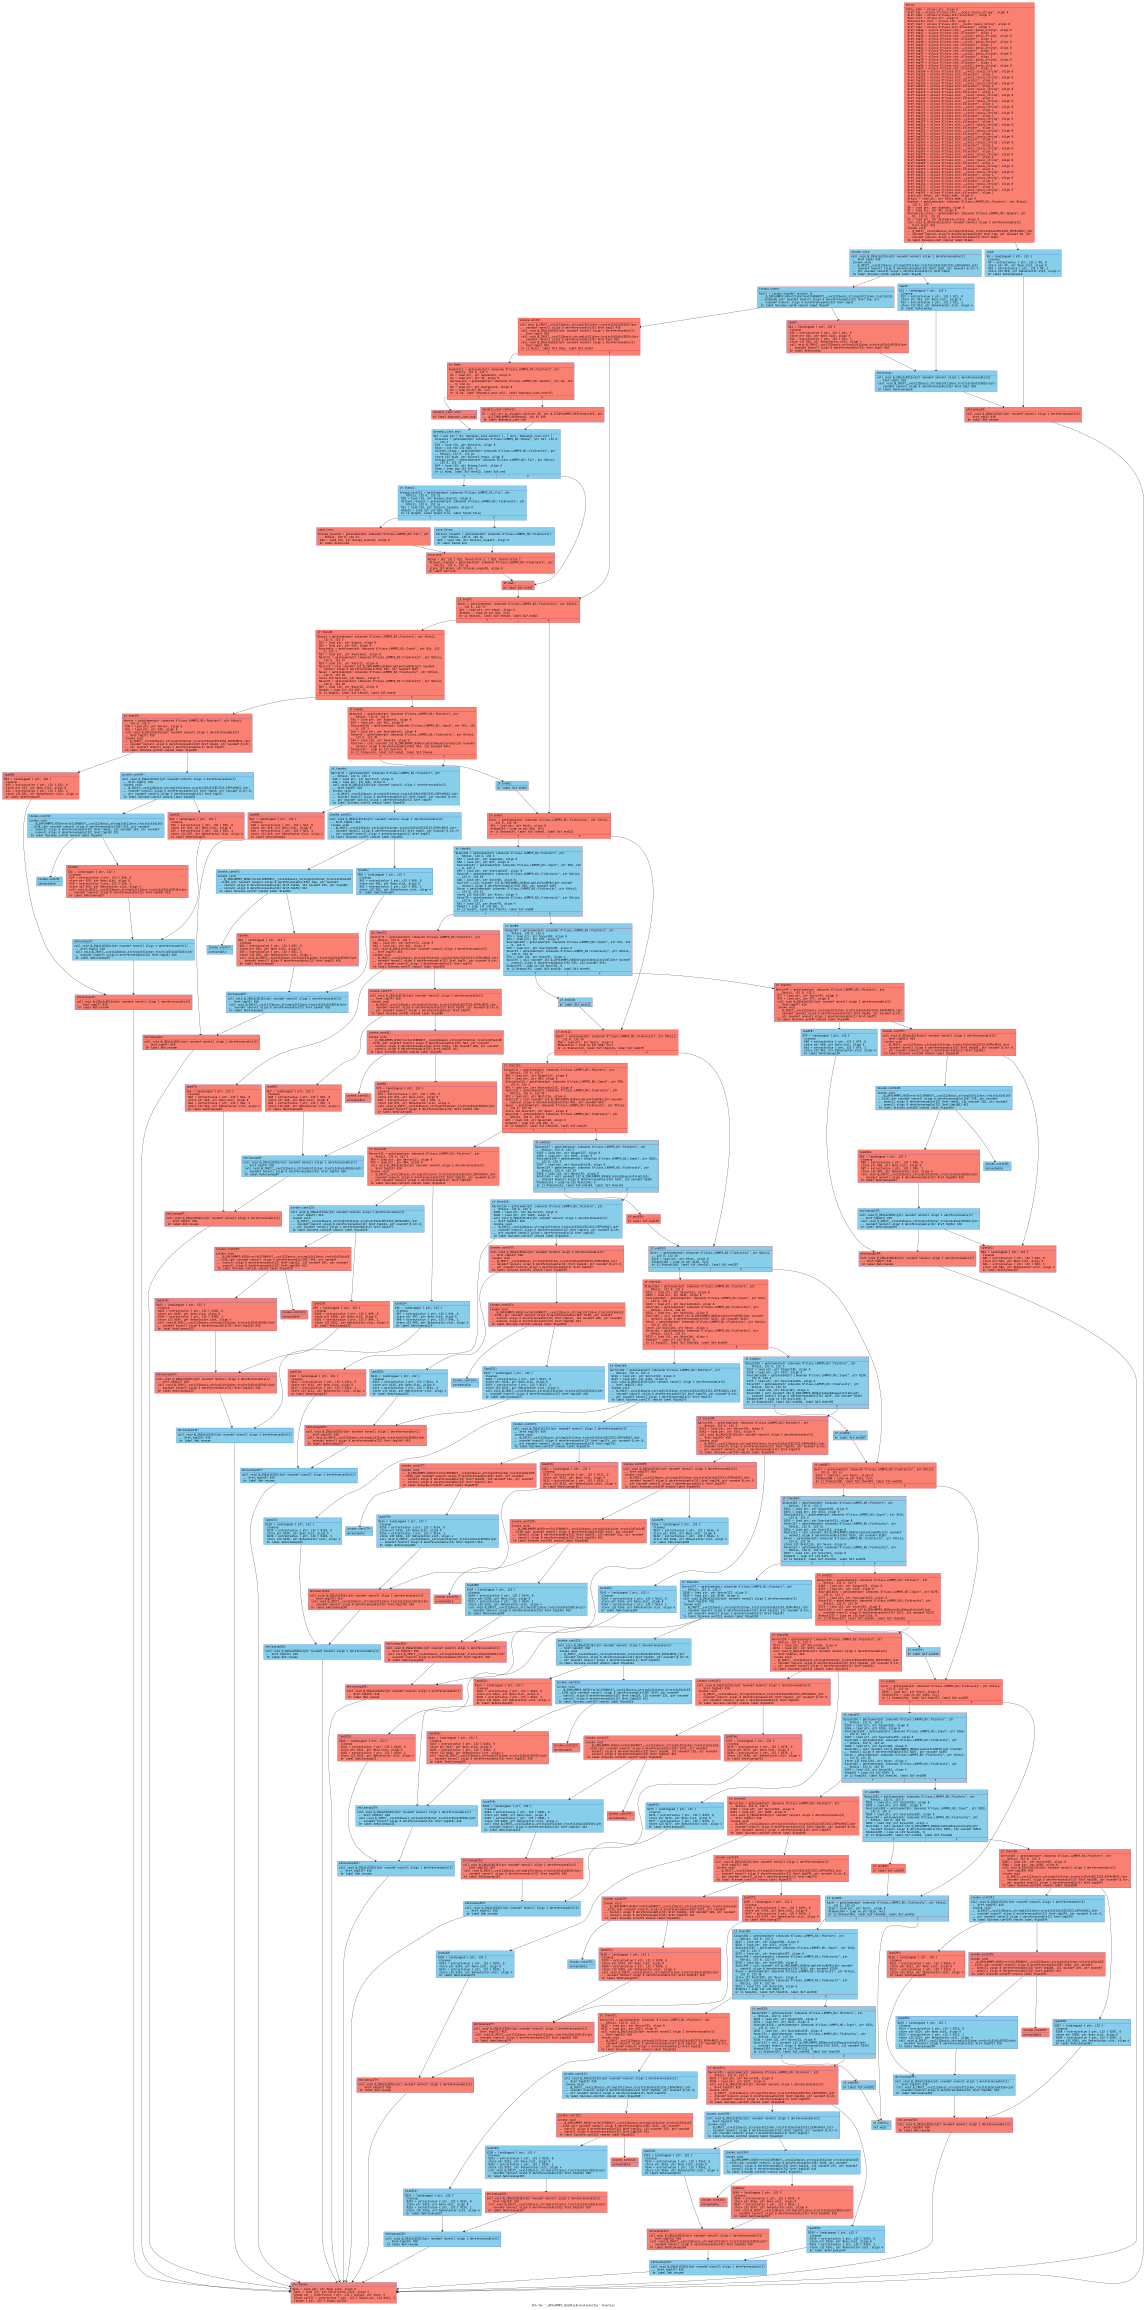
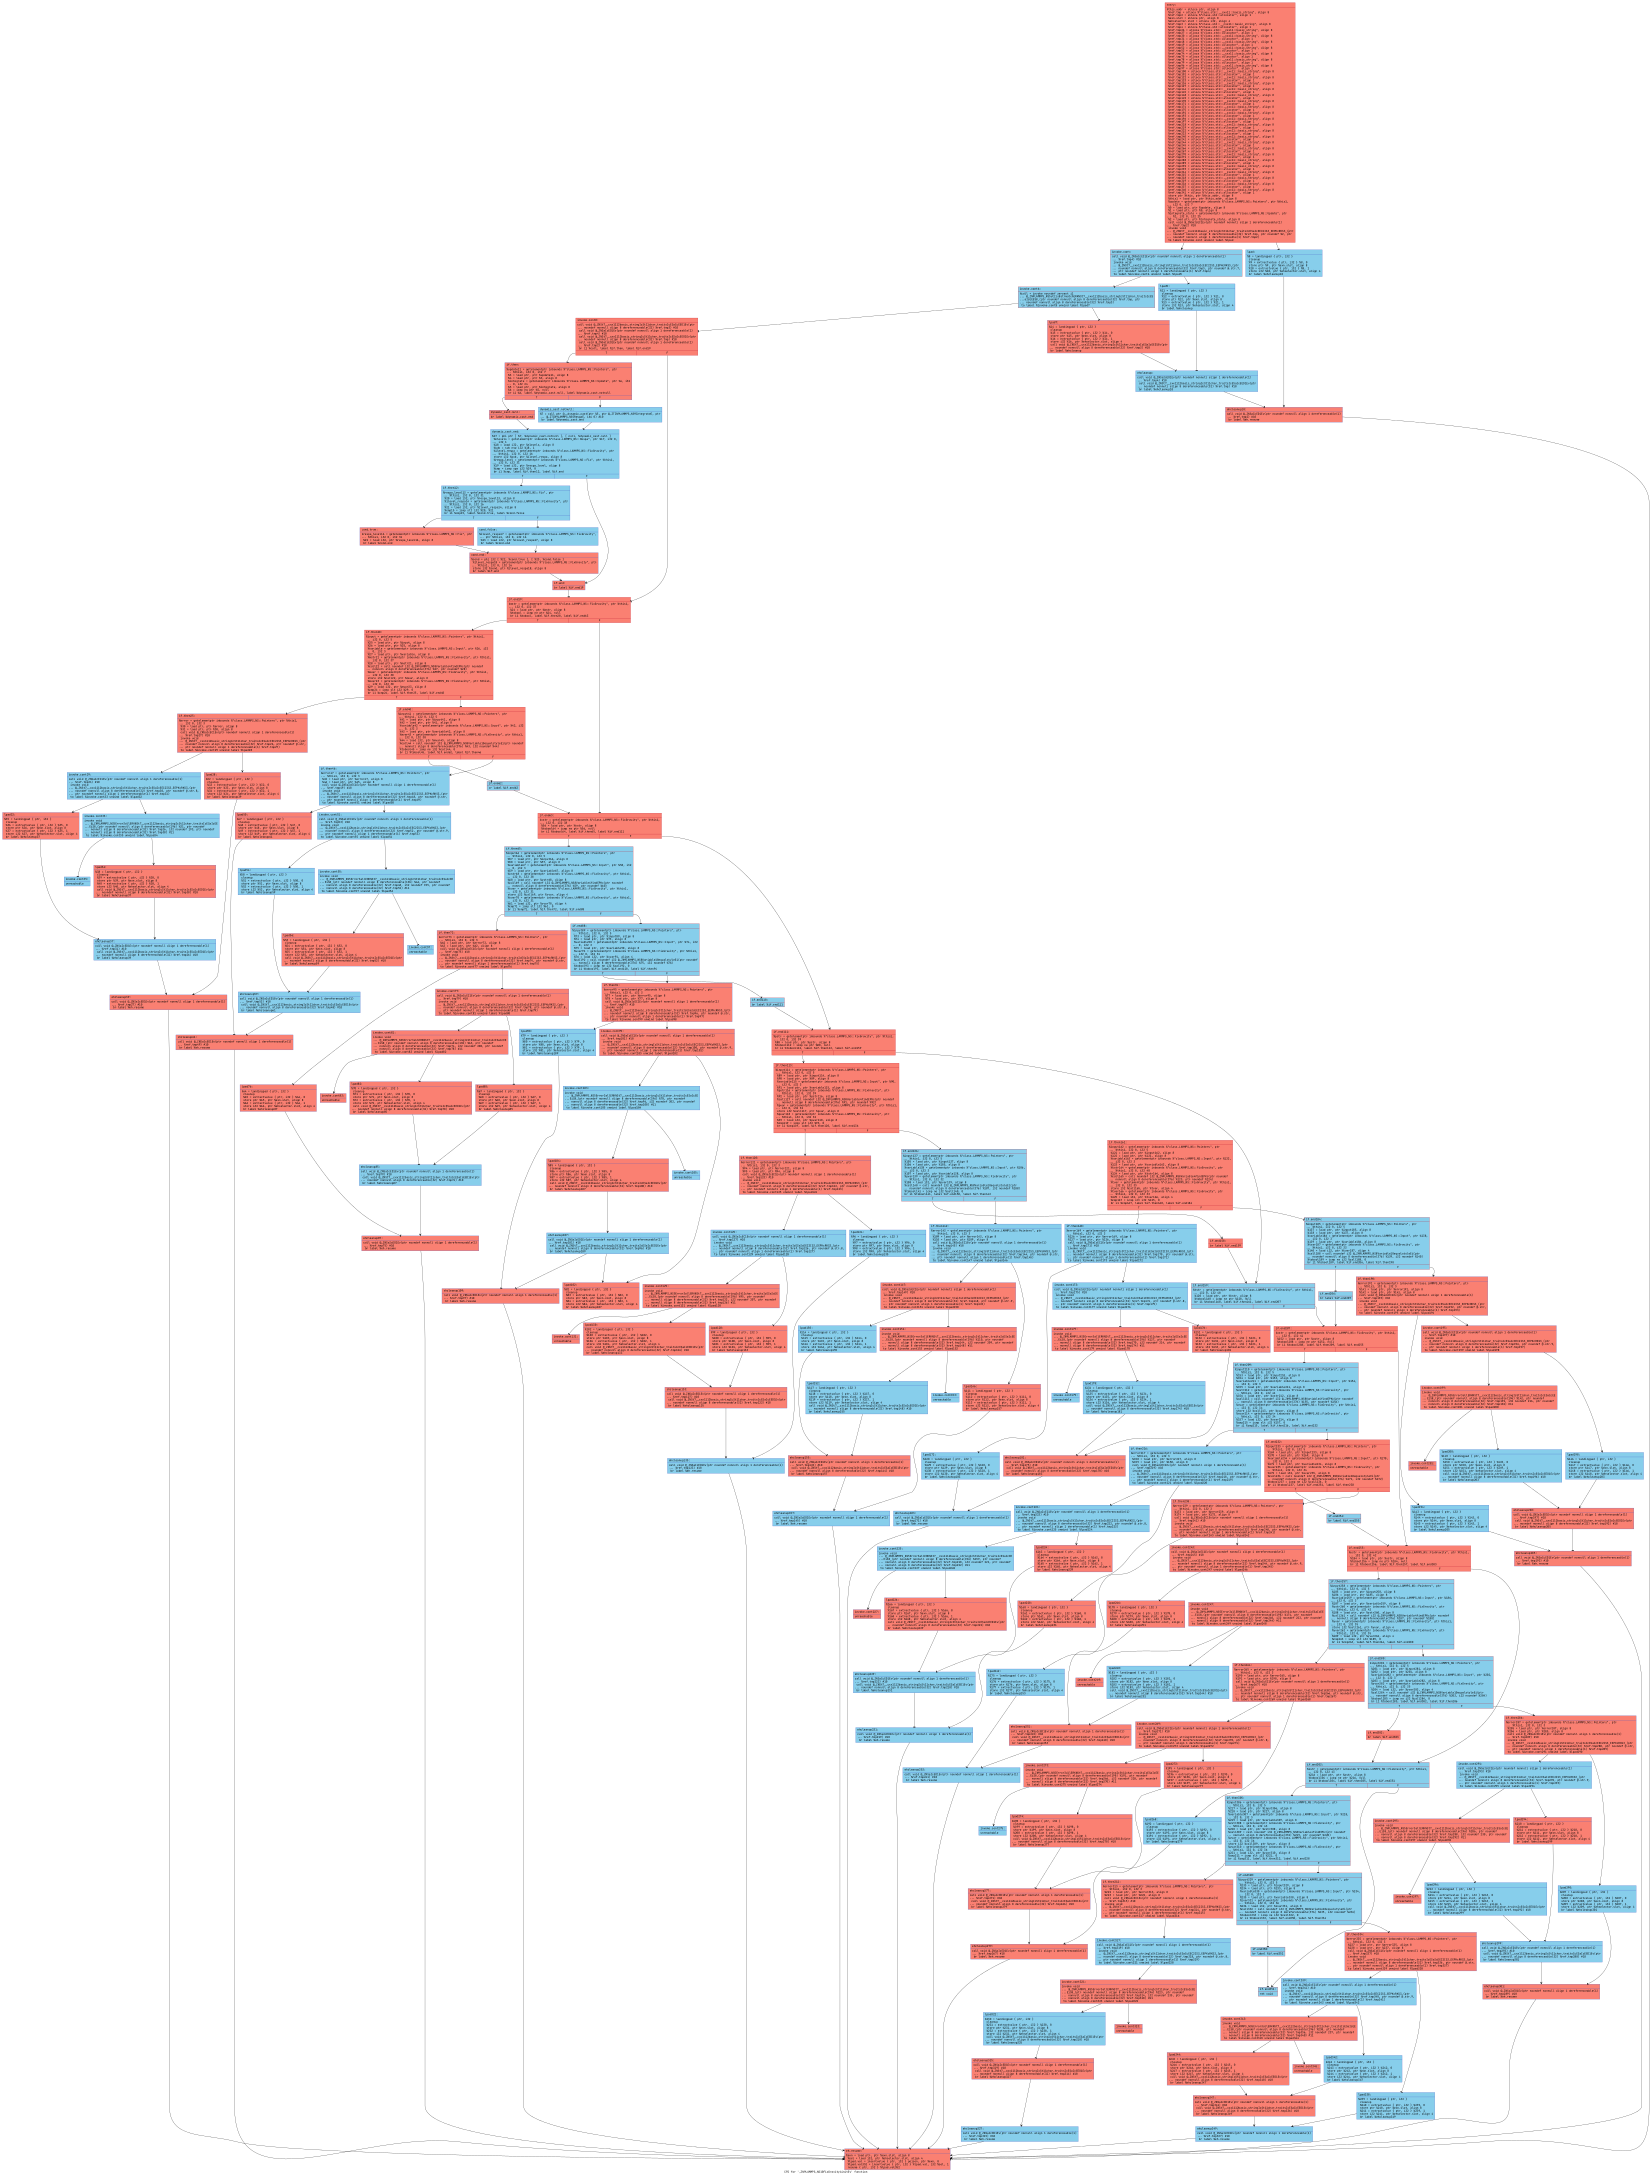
(542, 415) -> (600, 415)
(680, 1275) -> none
(351, 2069) -> (933, 1967)
(792, 2162) -> (1289, 2029)
(442, 2202) -> none
